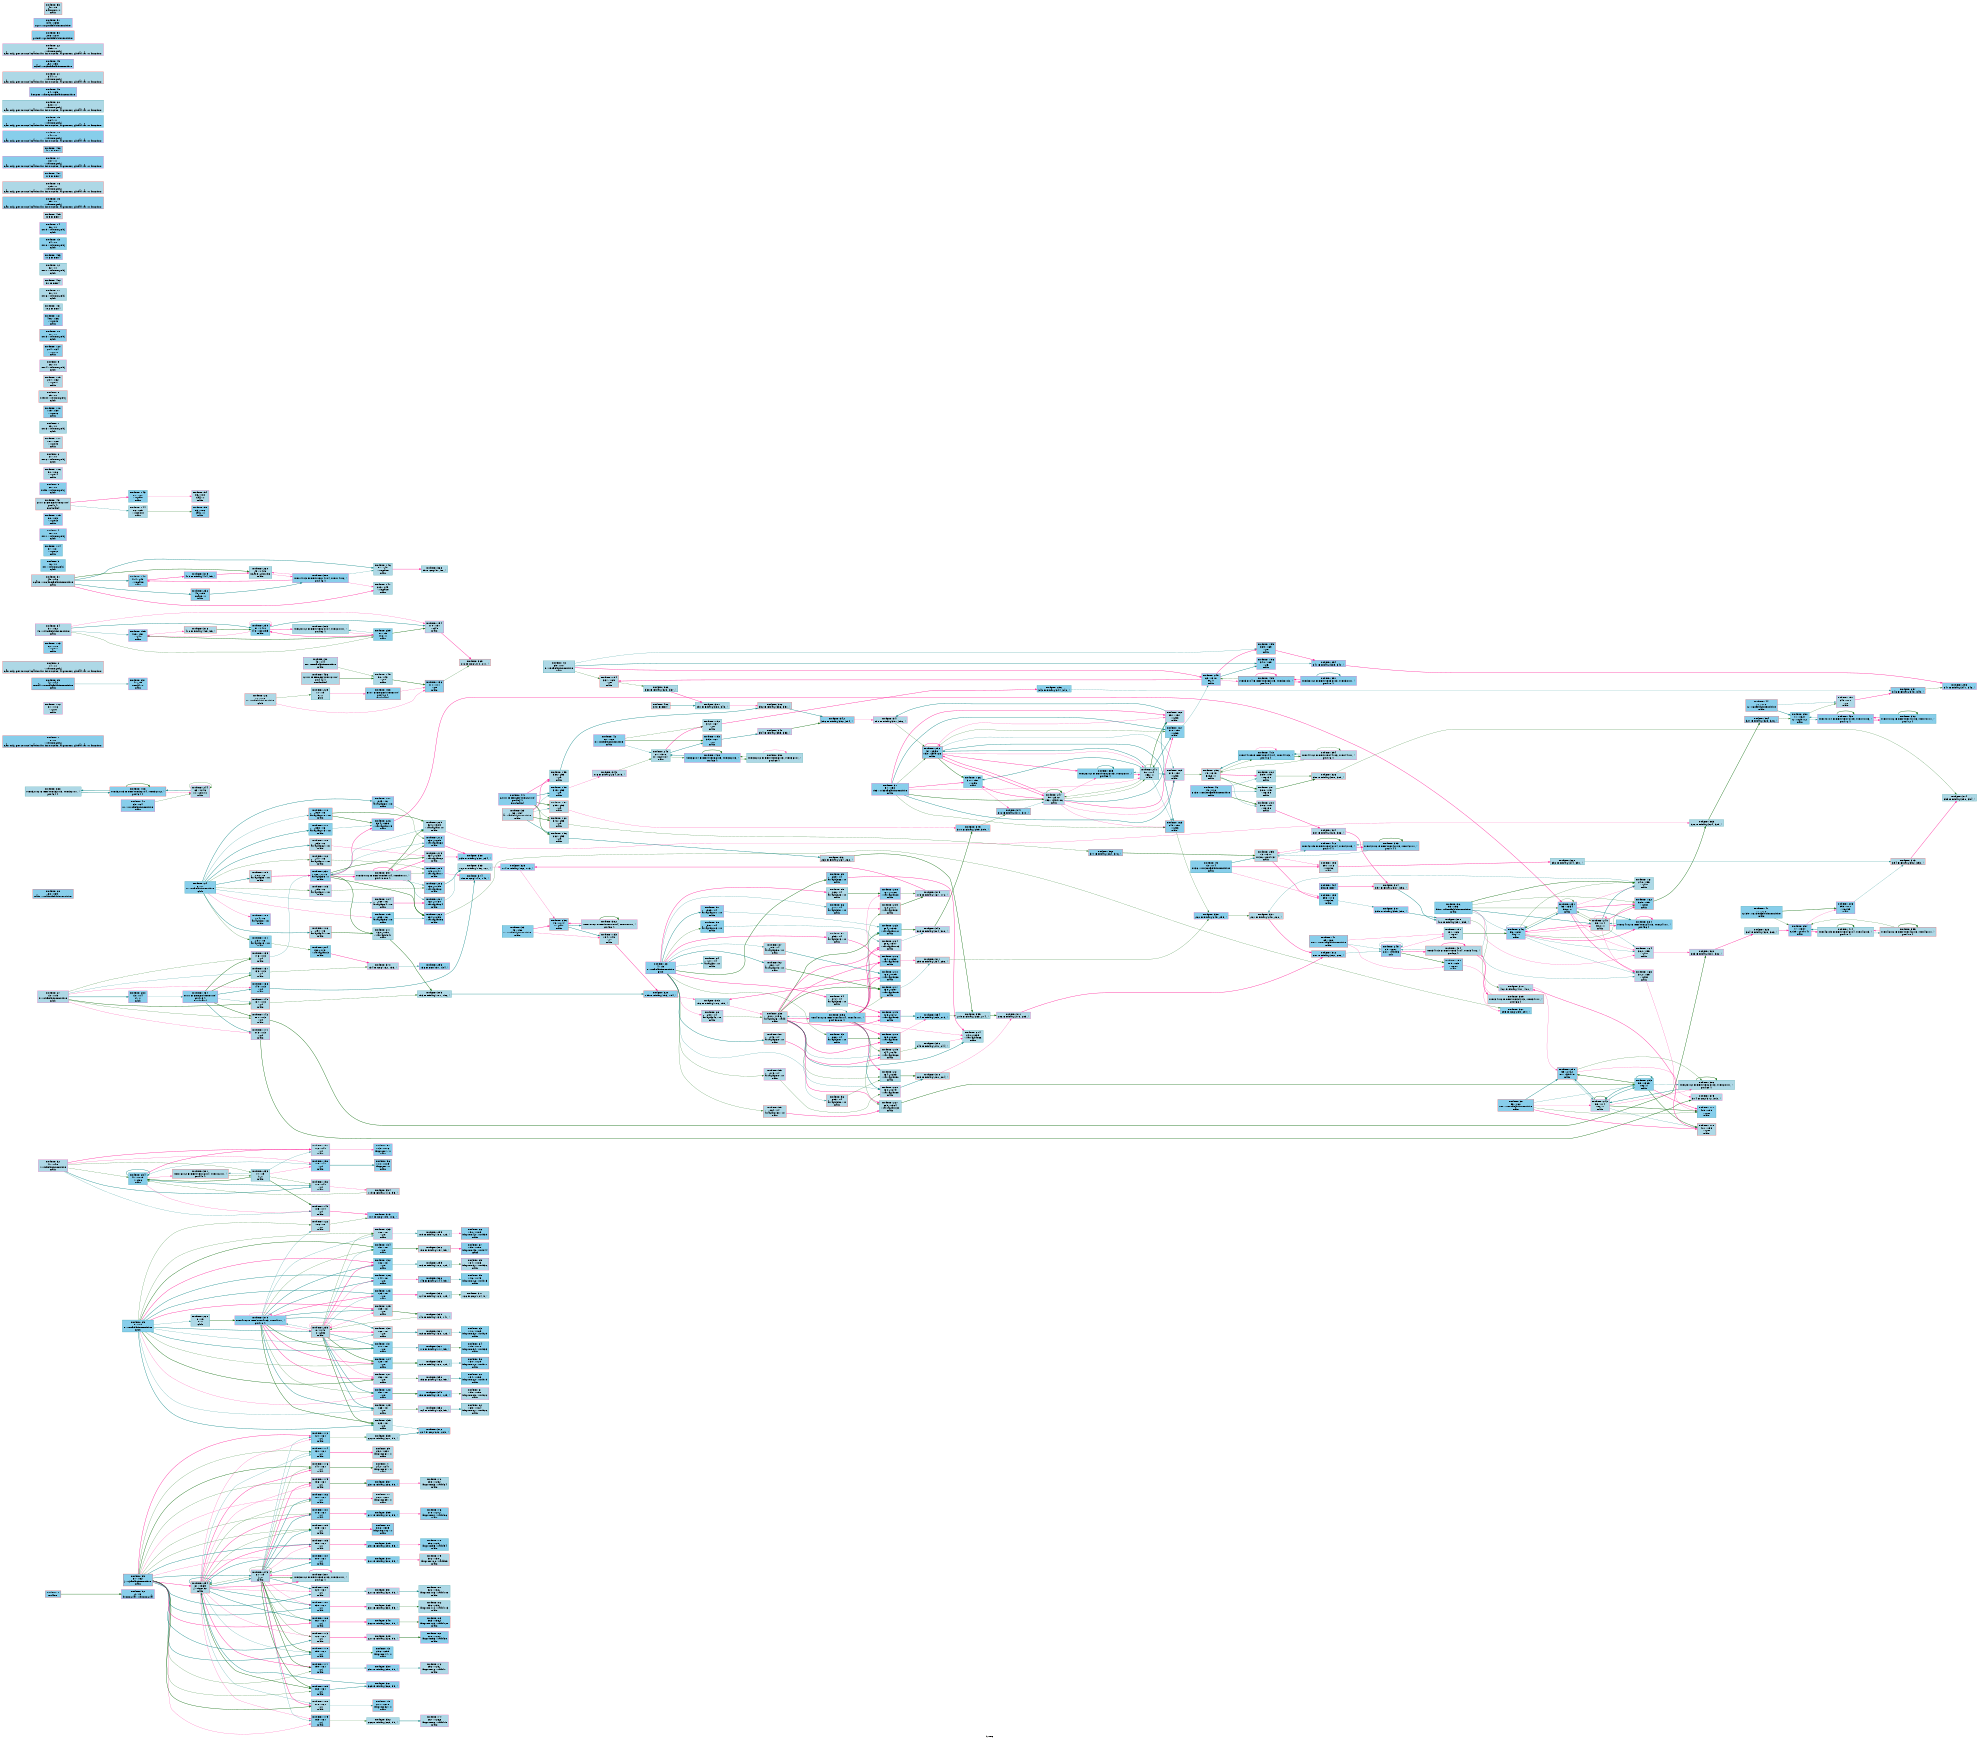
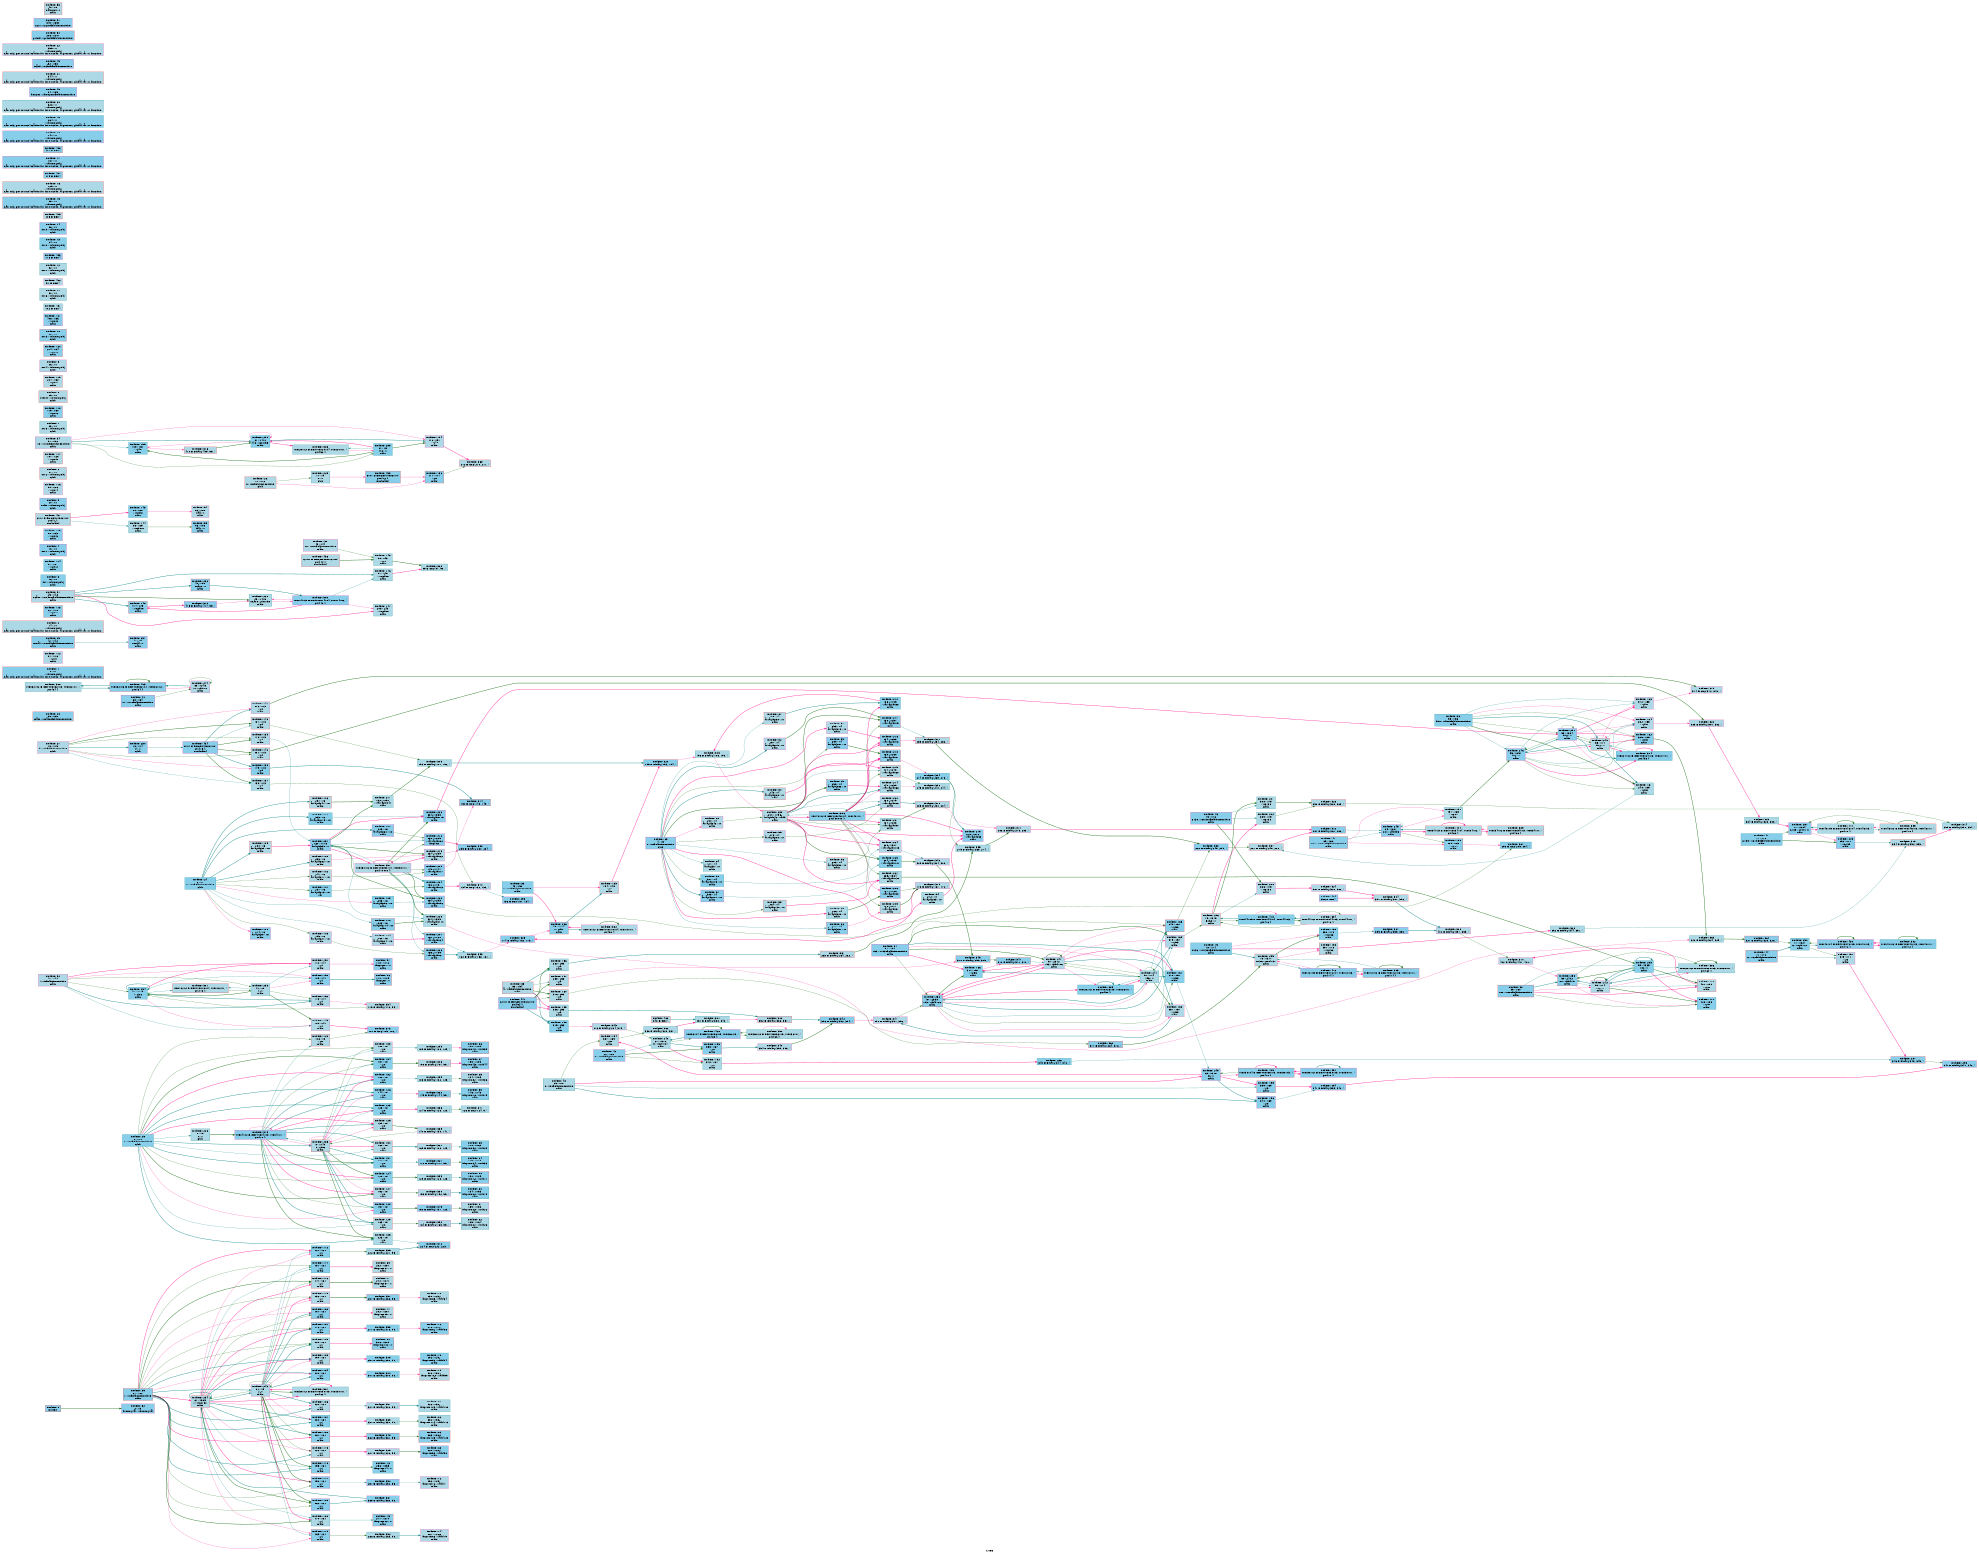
(232, 574) -> (232, 602)
(138, 635) -> (138, 448)
(408, 682) -> (406, 563)
(1006, 711) -> none
(1814, 717) -> (1814, 943)
(541, 802) -> (540, 1009)
(351, 819) -> (407, 843)
(1049, 820) -> (1034, 928)
(434, 846) -> (434, 844)
none -> (414, 876)
(1293, 883) -> (1296, 943)
(1559, 928) -> (1561, 748)
(260, 946) -> (320, 895)
(1414, 949) -> (1414, 829)
(1391, 955) -> (1391, 834)
(1422, 958) -> (1422, 837)
(1085, 959) -> (1054, 826)
(890, 995) -> (890, 726)
(907, 1016) -> (953, 805)
(955, 1040) -> (907, 787)
(159, 1177) -> (159, 992)
(475, 1253) -> (475, 1067)
